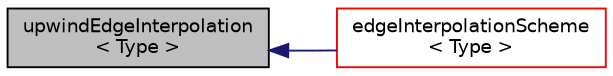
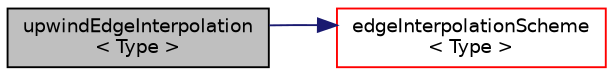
(313, 51) -> (294, 25)
